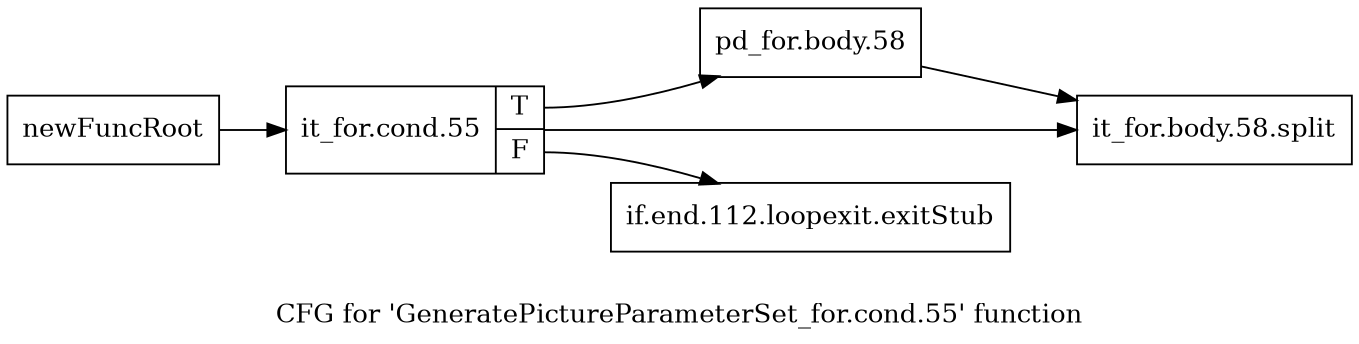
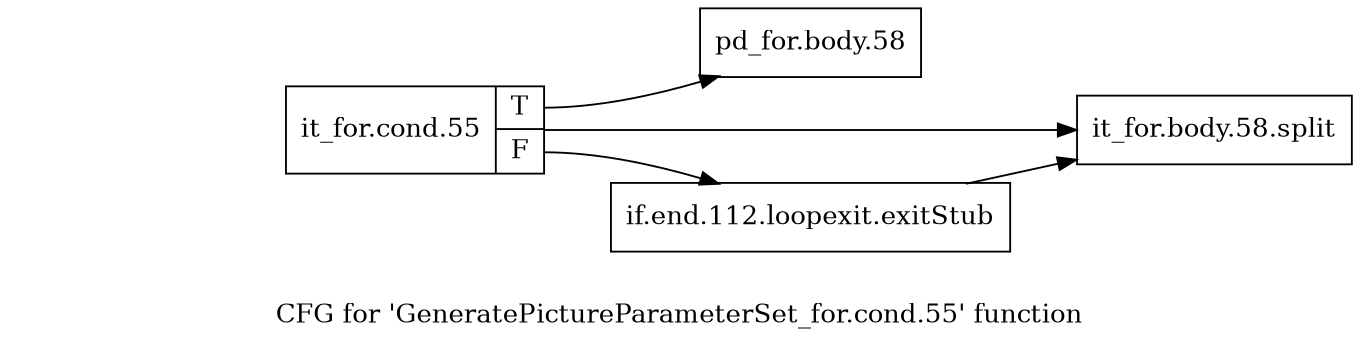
(990, 81) -> (1012, 174)
(113, 130) -> none
